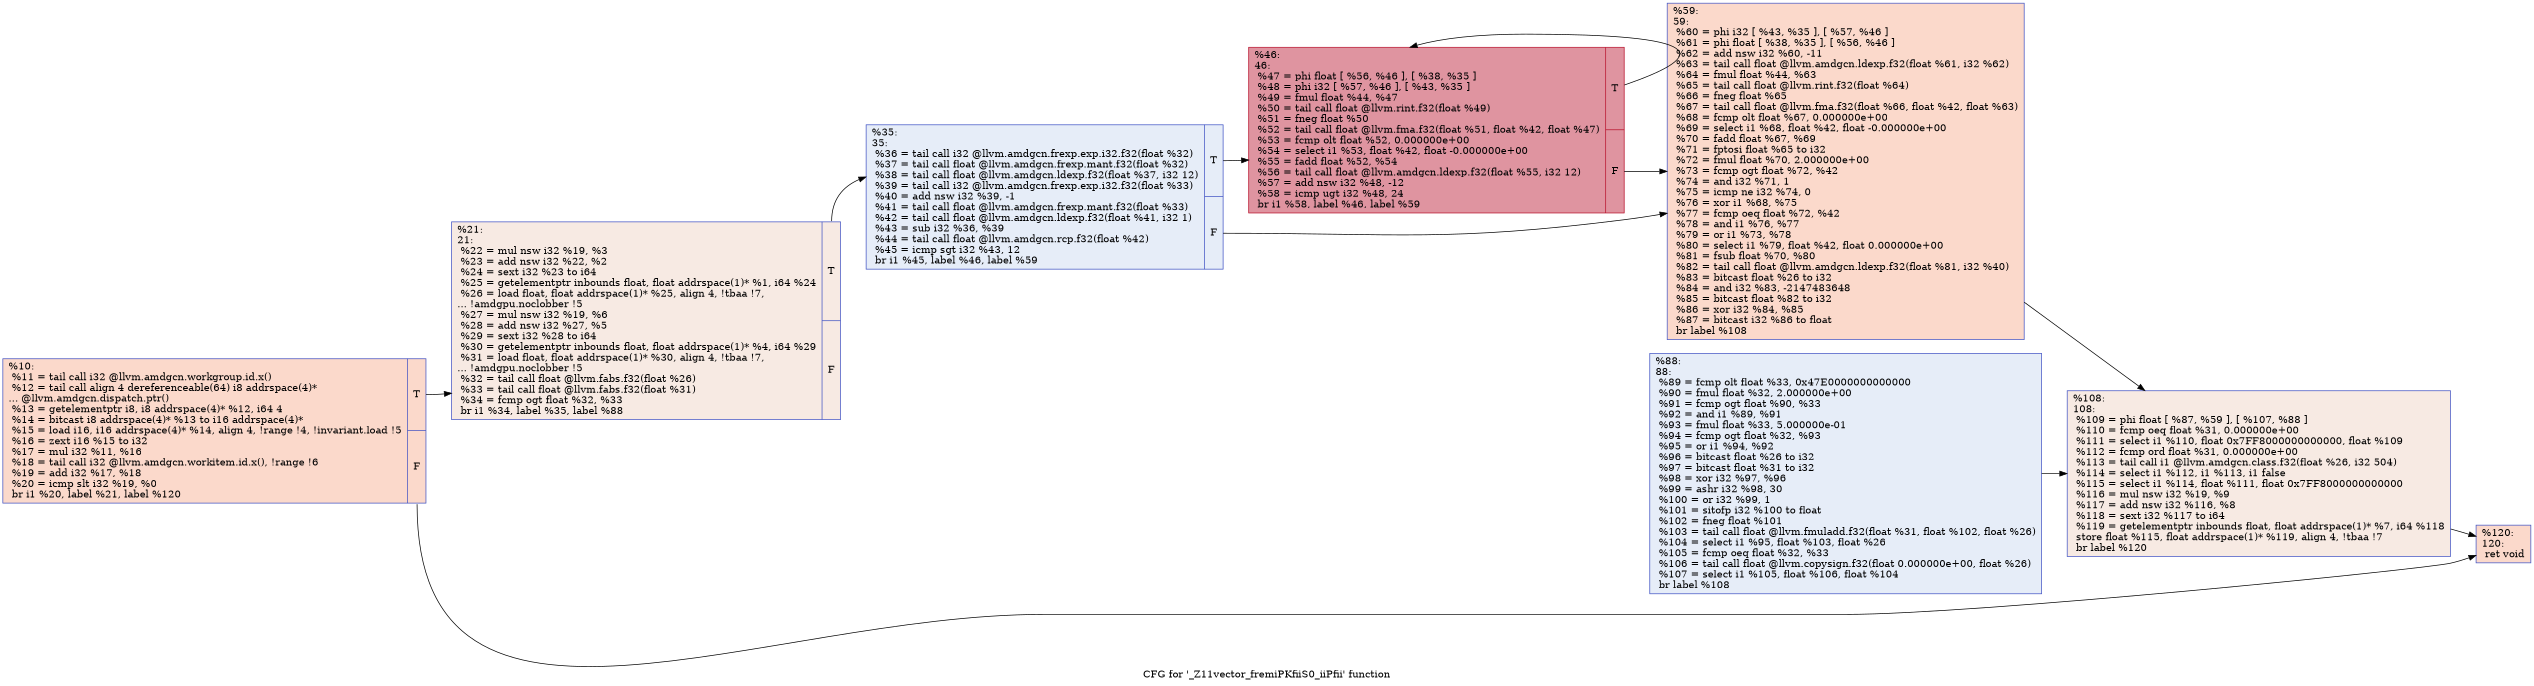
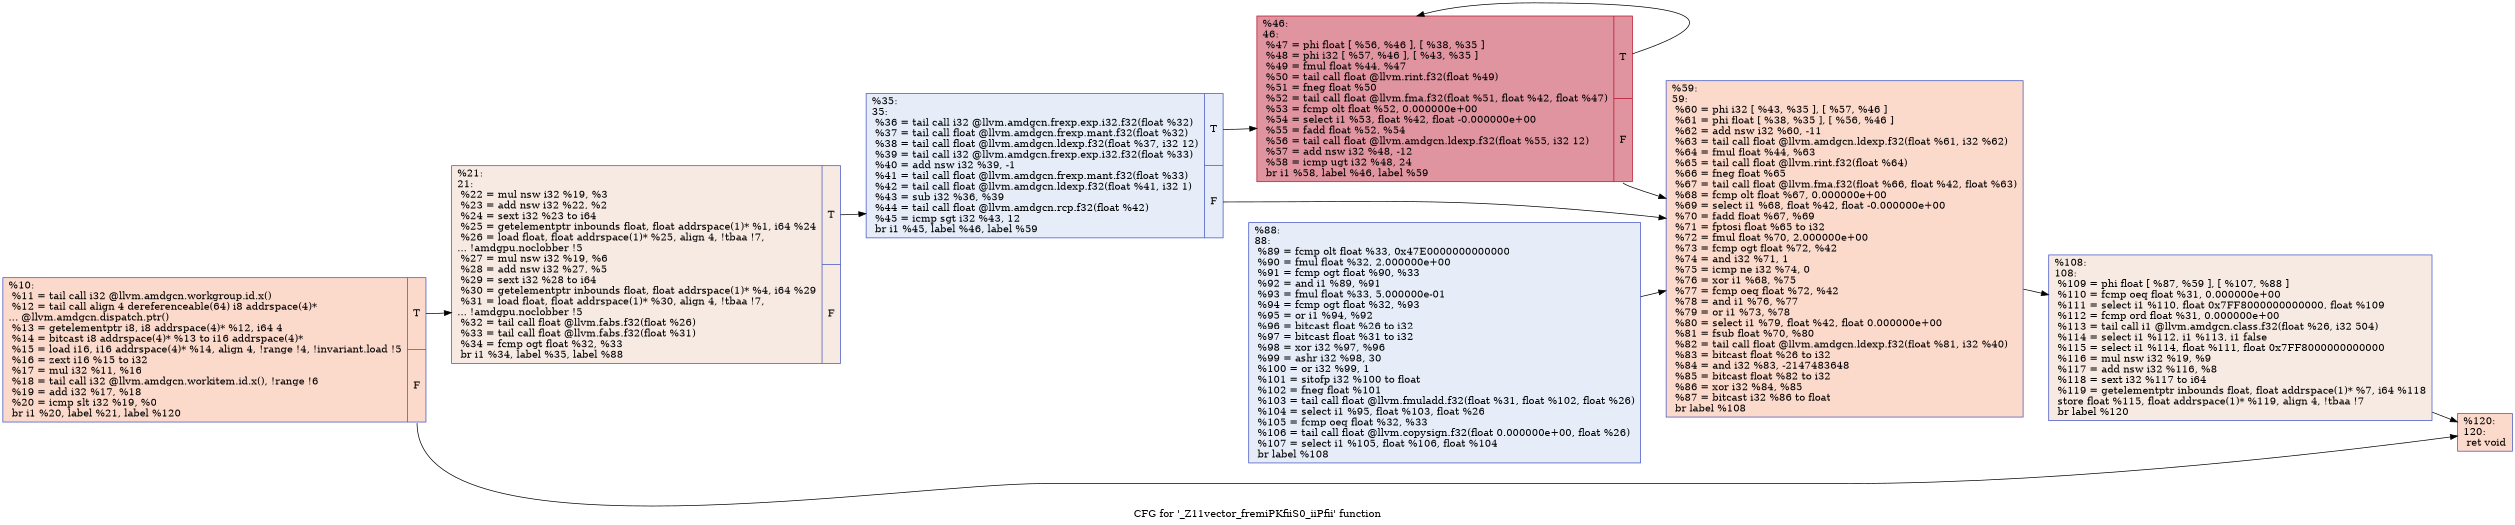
(2051, 474) -> (1650, 295)
